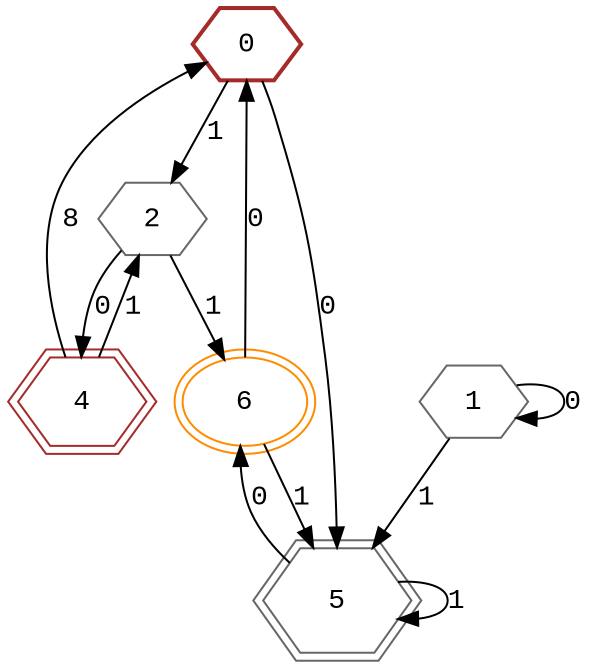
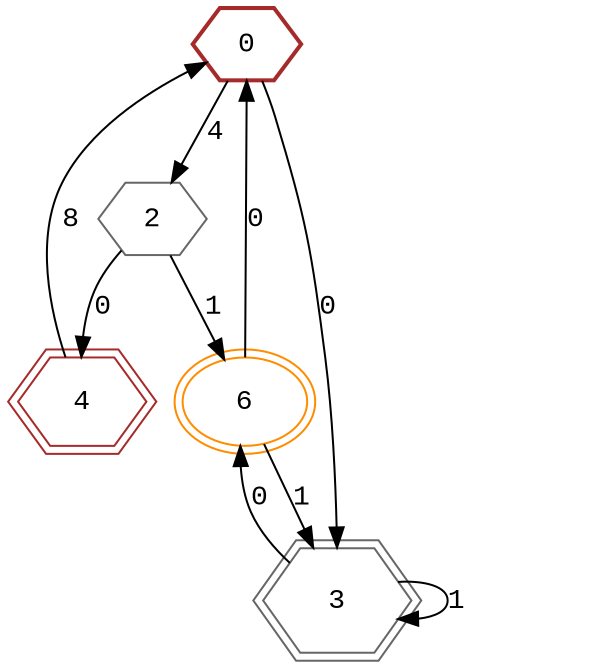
(216, 132) -> (216, 132)
(115, 316) -> none
(474, 402) -> none
(337, 600) -> (337, 600)
